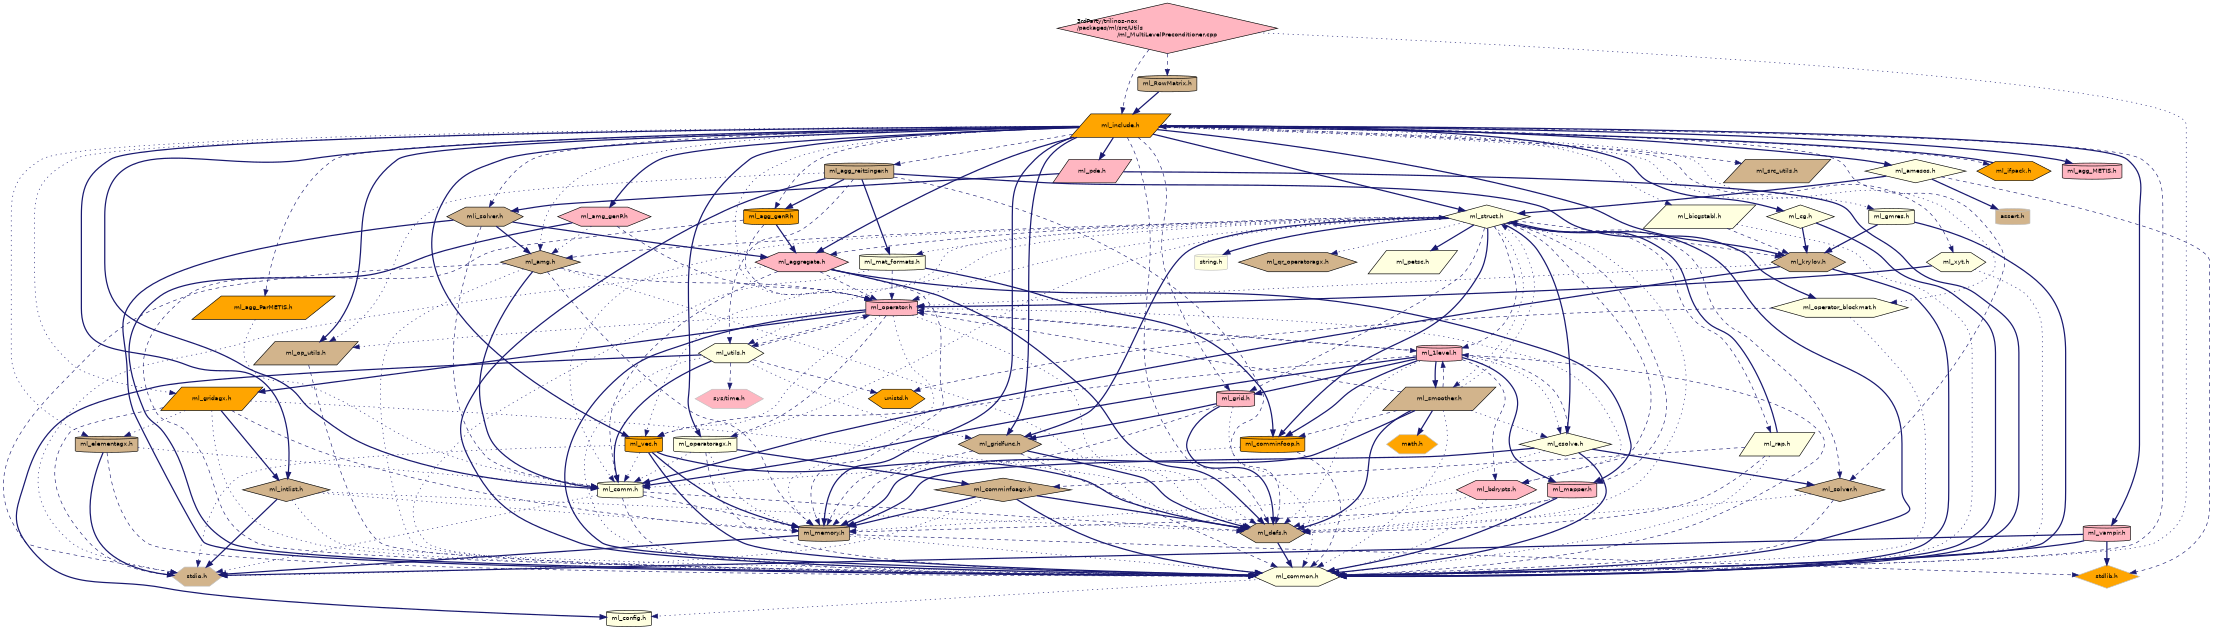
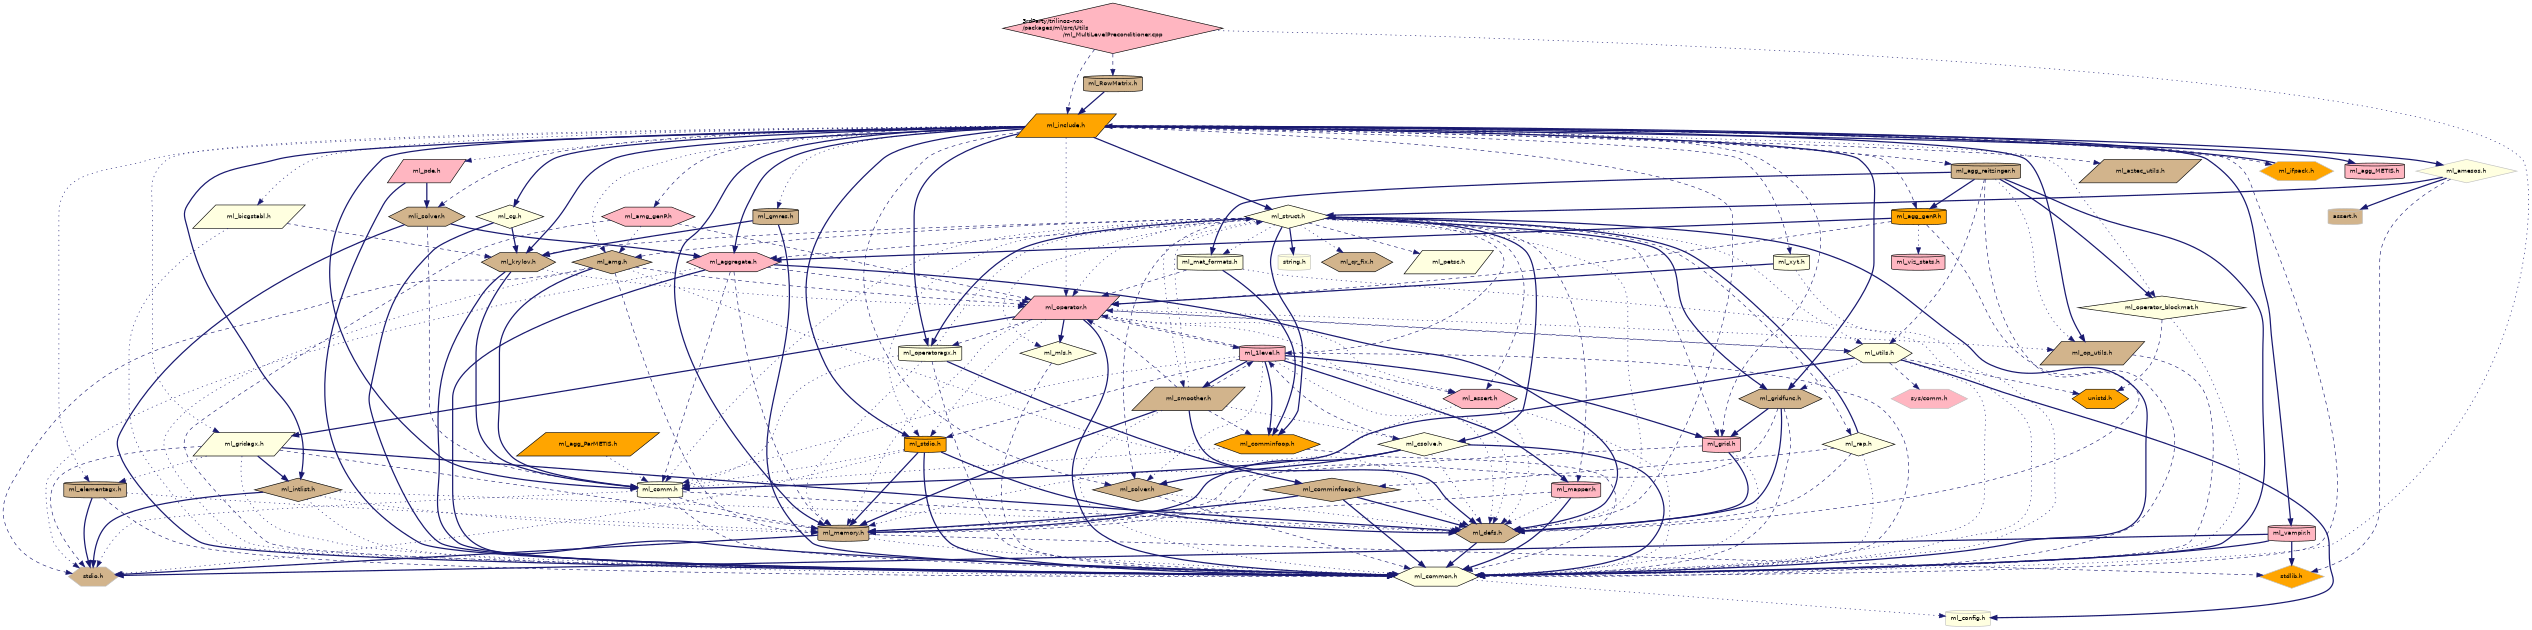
(631, 137) -> none
(813, 140) -> (832, 135)
(1108, 146) -> (748, 135)
(1777, 171) -> (2140, 171)
(1916, 171) -> (2466, 171)
(2014, 171) -> (2297, 171)
(1892, 217) -> (776, 217)
(1455, 236) -> (1351, 235)
(512, 239) -> none
none -> (1037, 243)
(1298, 262) -> (1357, 262)
none -> (1918, 262)
(1956, 262) -> (1792, 262)
(1260, 295) -> (474, 542)
(892, 308) -> (1066, 308)
(1840, 308) -> (2162, 308)
none -> (1058, 353)
(1524, 375) -> (1221, 427)
(212, 399) -> (244, 444)
(729, 399) -> (1929, 399)
(1032, 418) -> (962, 406)
(1126, 422) -> (1752, 420)
(727, 431) -> (838, 489)
(644, 444) -> (925, 444)
(1273, 444) -> (1267, 444)
(1412, 444) -> none
(1777, 444) -> (1859, 444)
(353, 466) -> (383, 509)
(1497, 490) -> (1480, 399)
(254, 547) -> (258, 535)
(764, 554) -> none
(629, 619) -> (1968, 619)
